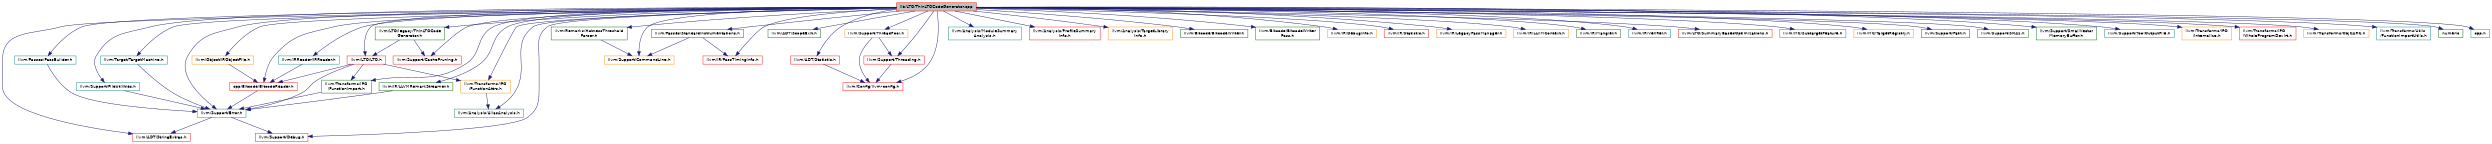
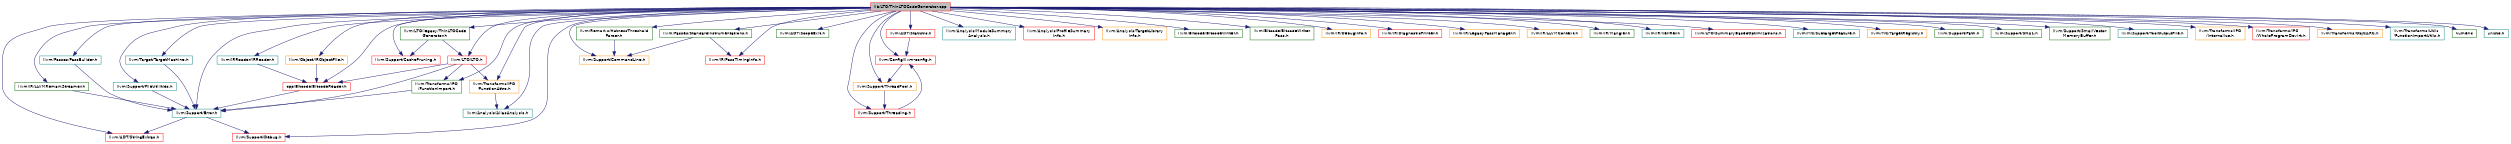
(1406, 33) -> (1410, 33)
(2480, 33) -> (2496, 33)
(860, 57) -> (896, 72)
